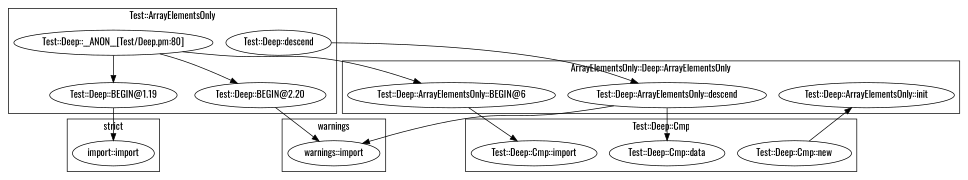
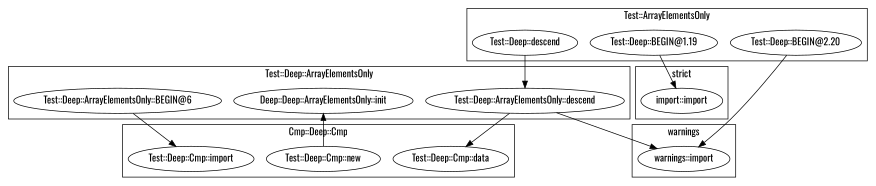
(113, 43) -> none
(651, 69) -> (319, 75)
(867, 95) -> (323, 101)
(661, 127) -> (318, 133)
